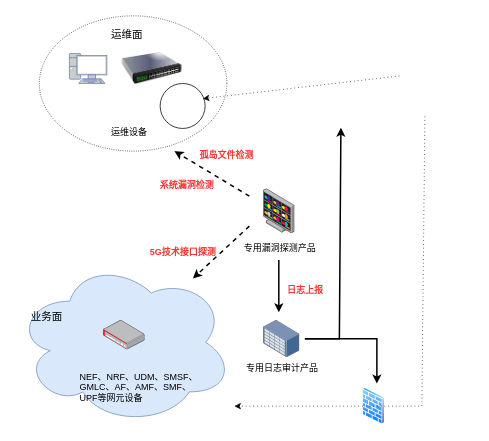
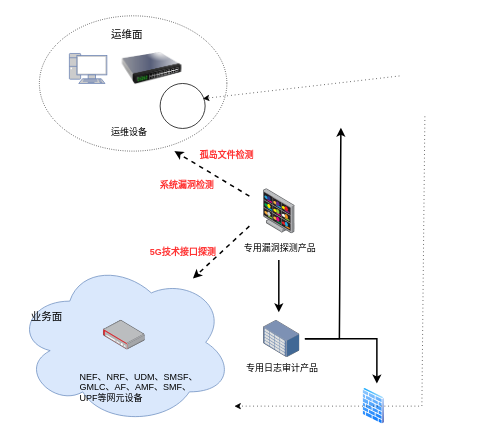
(305, 290) -> none
